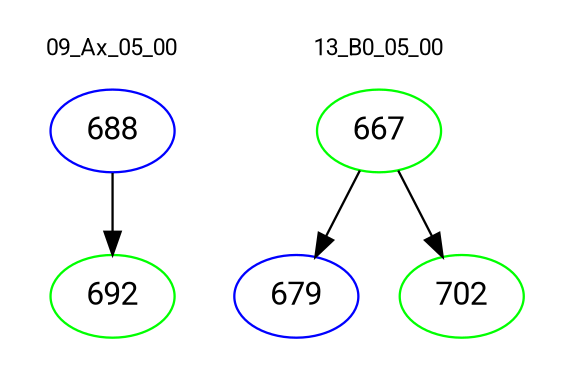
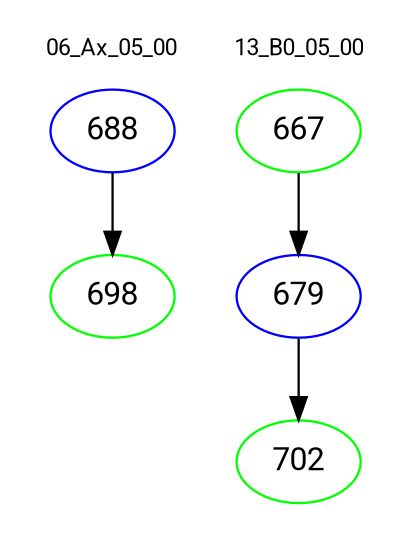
(113, 49) -> (113, 49)
(415, 203) -> (299, 368)
(113, 296) -> (113, 296)
